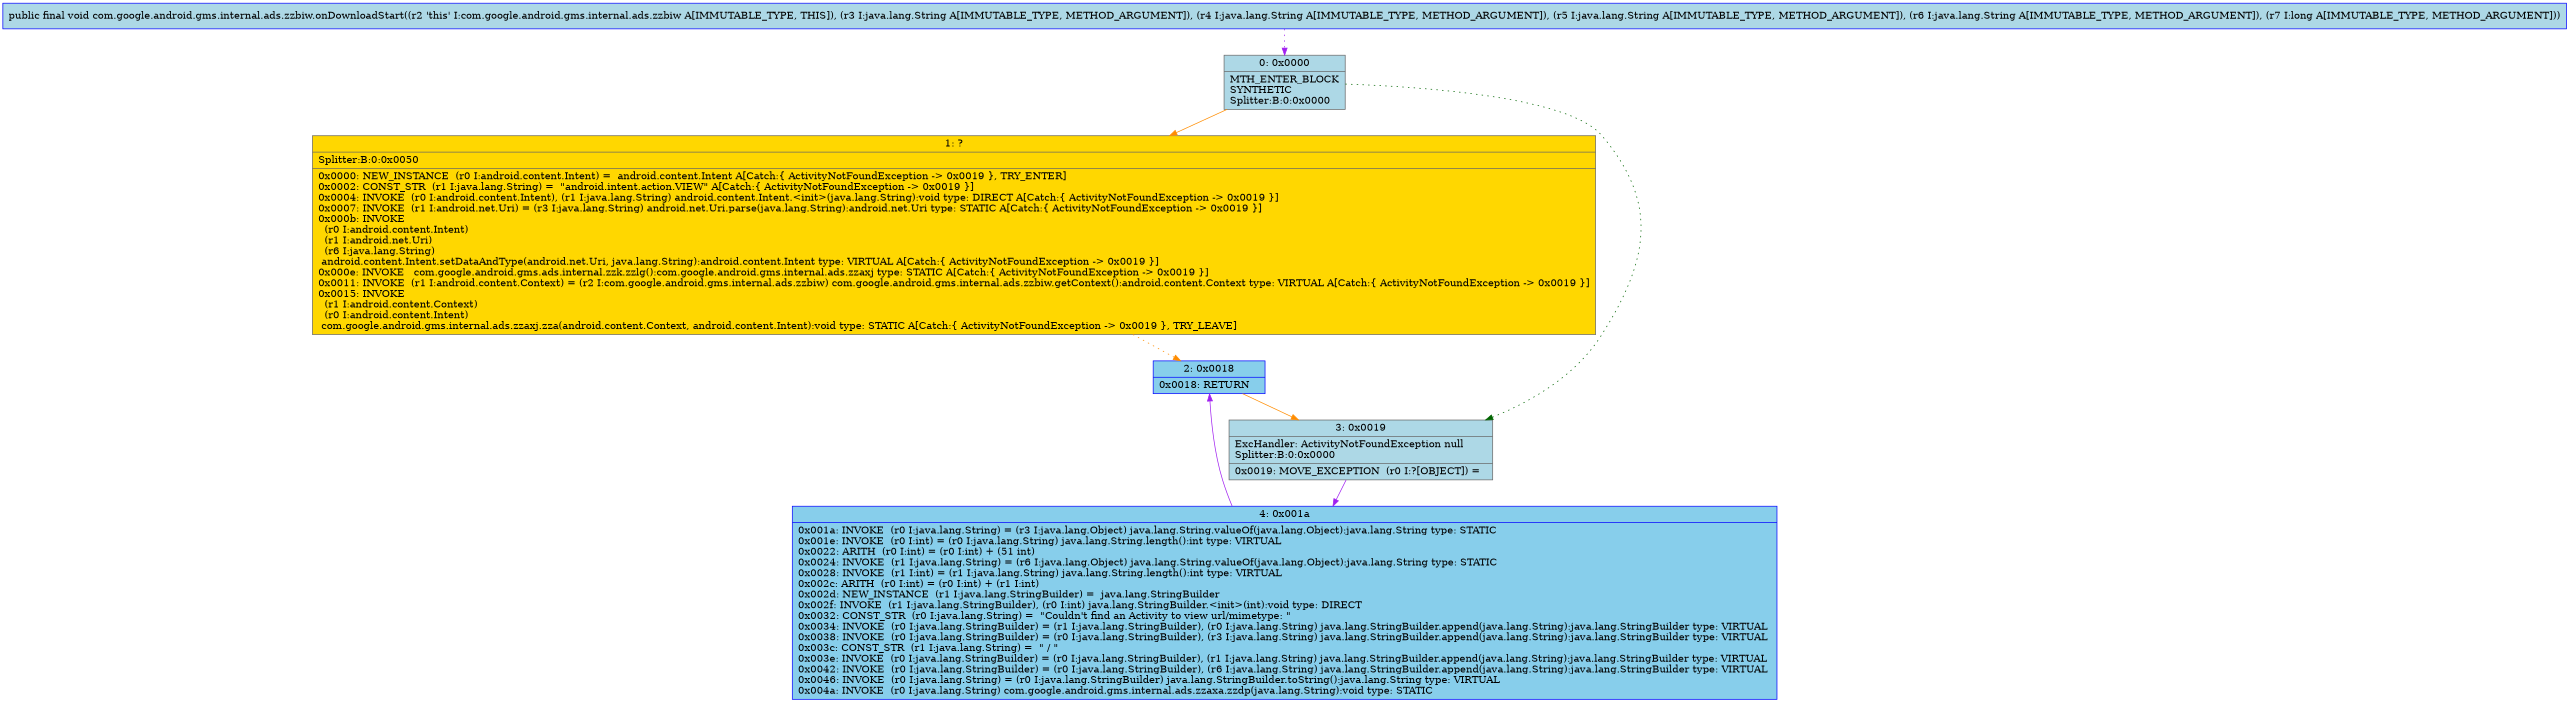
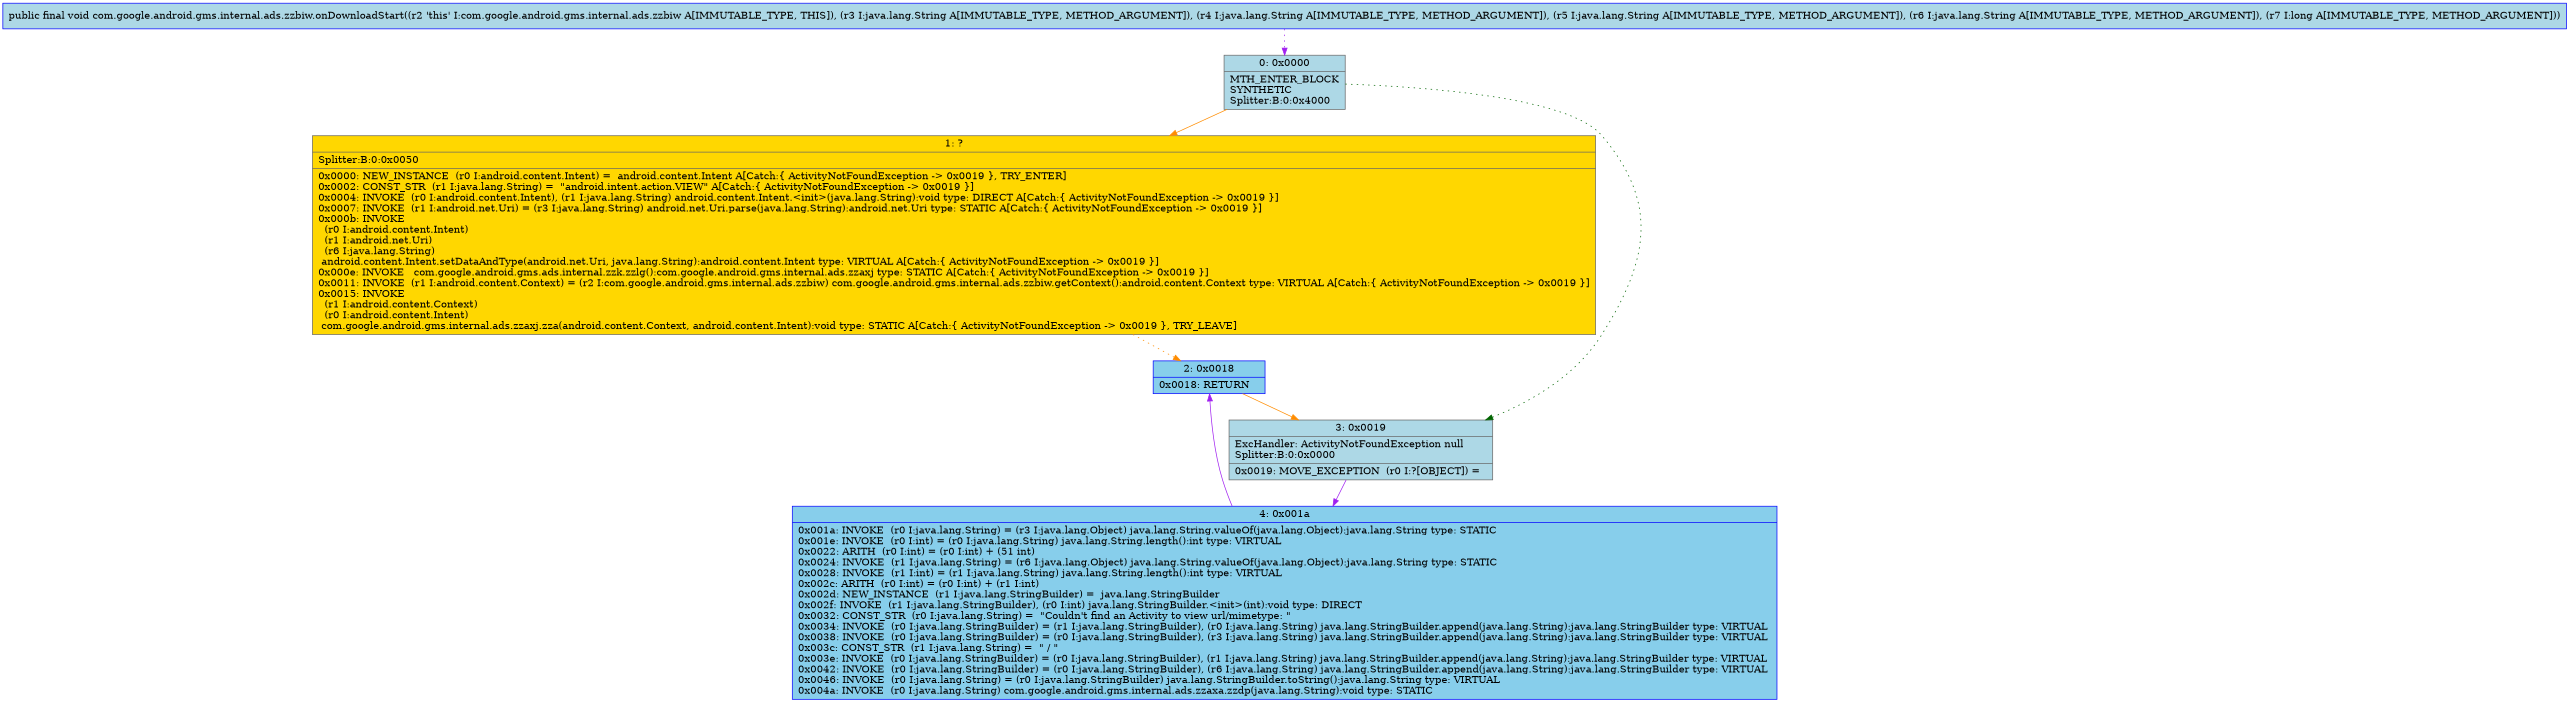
(1280, 101) -> (1280, 101)
